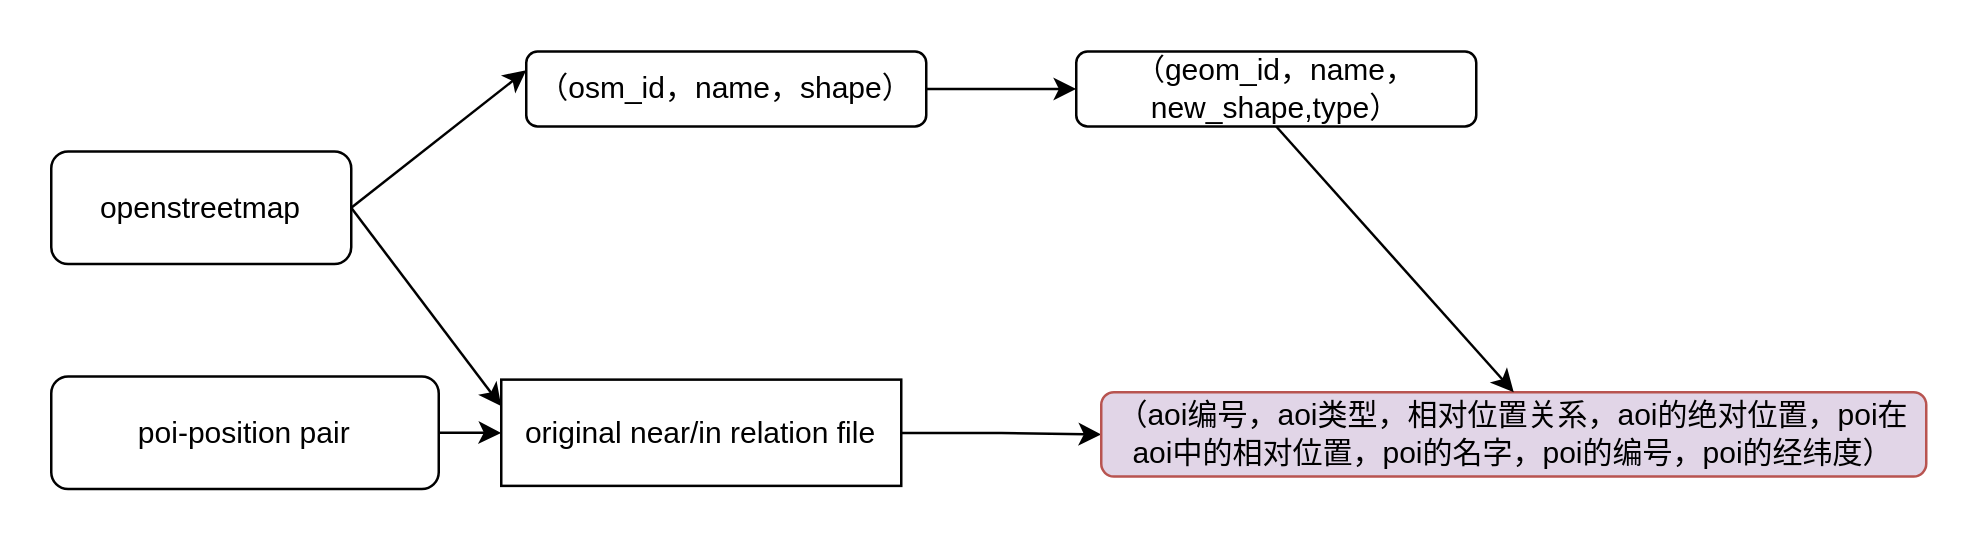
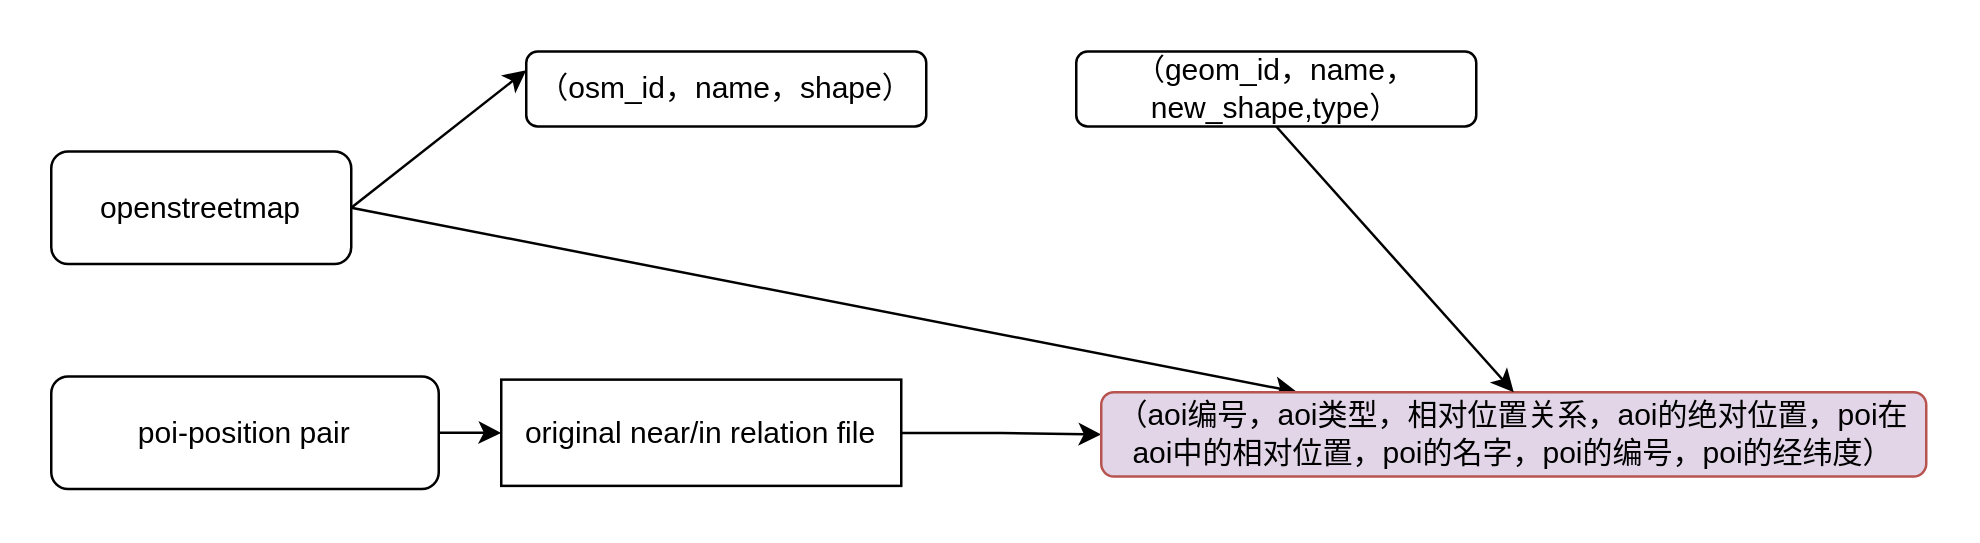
(993, 89) -> none
(423, 302) -> (819, 299)
